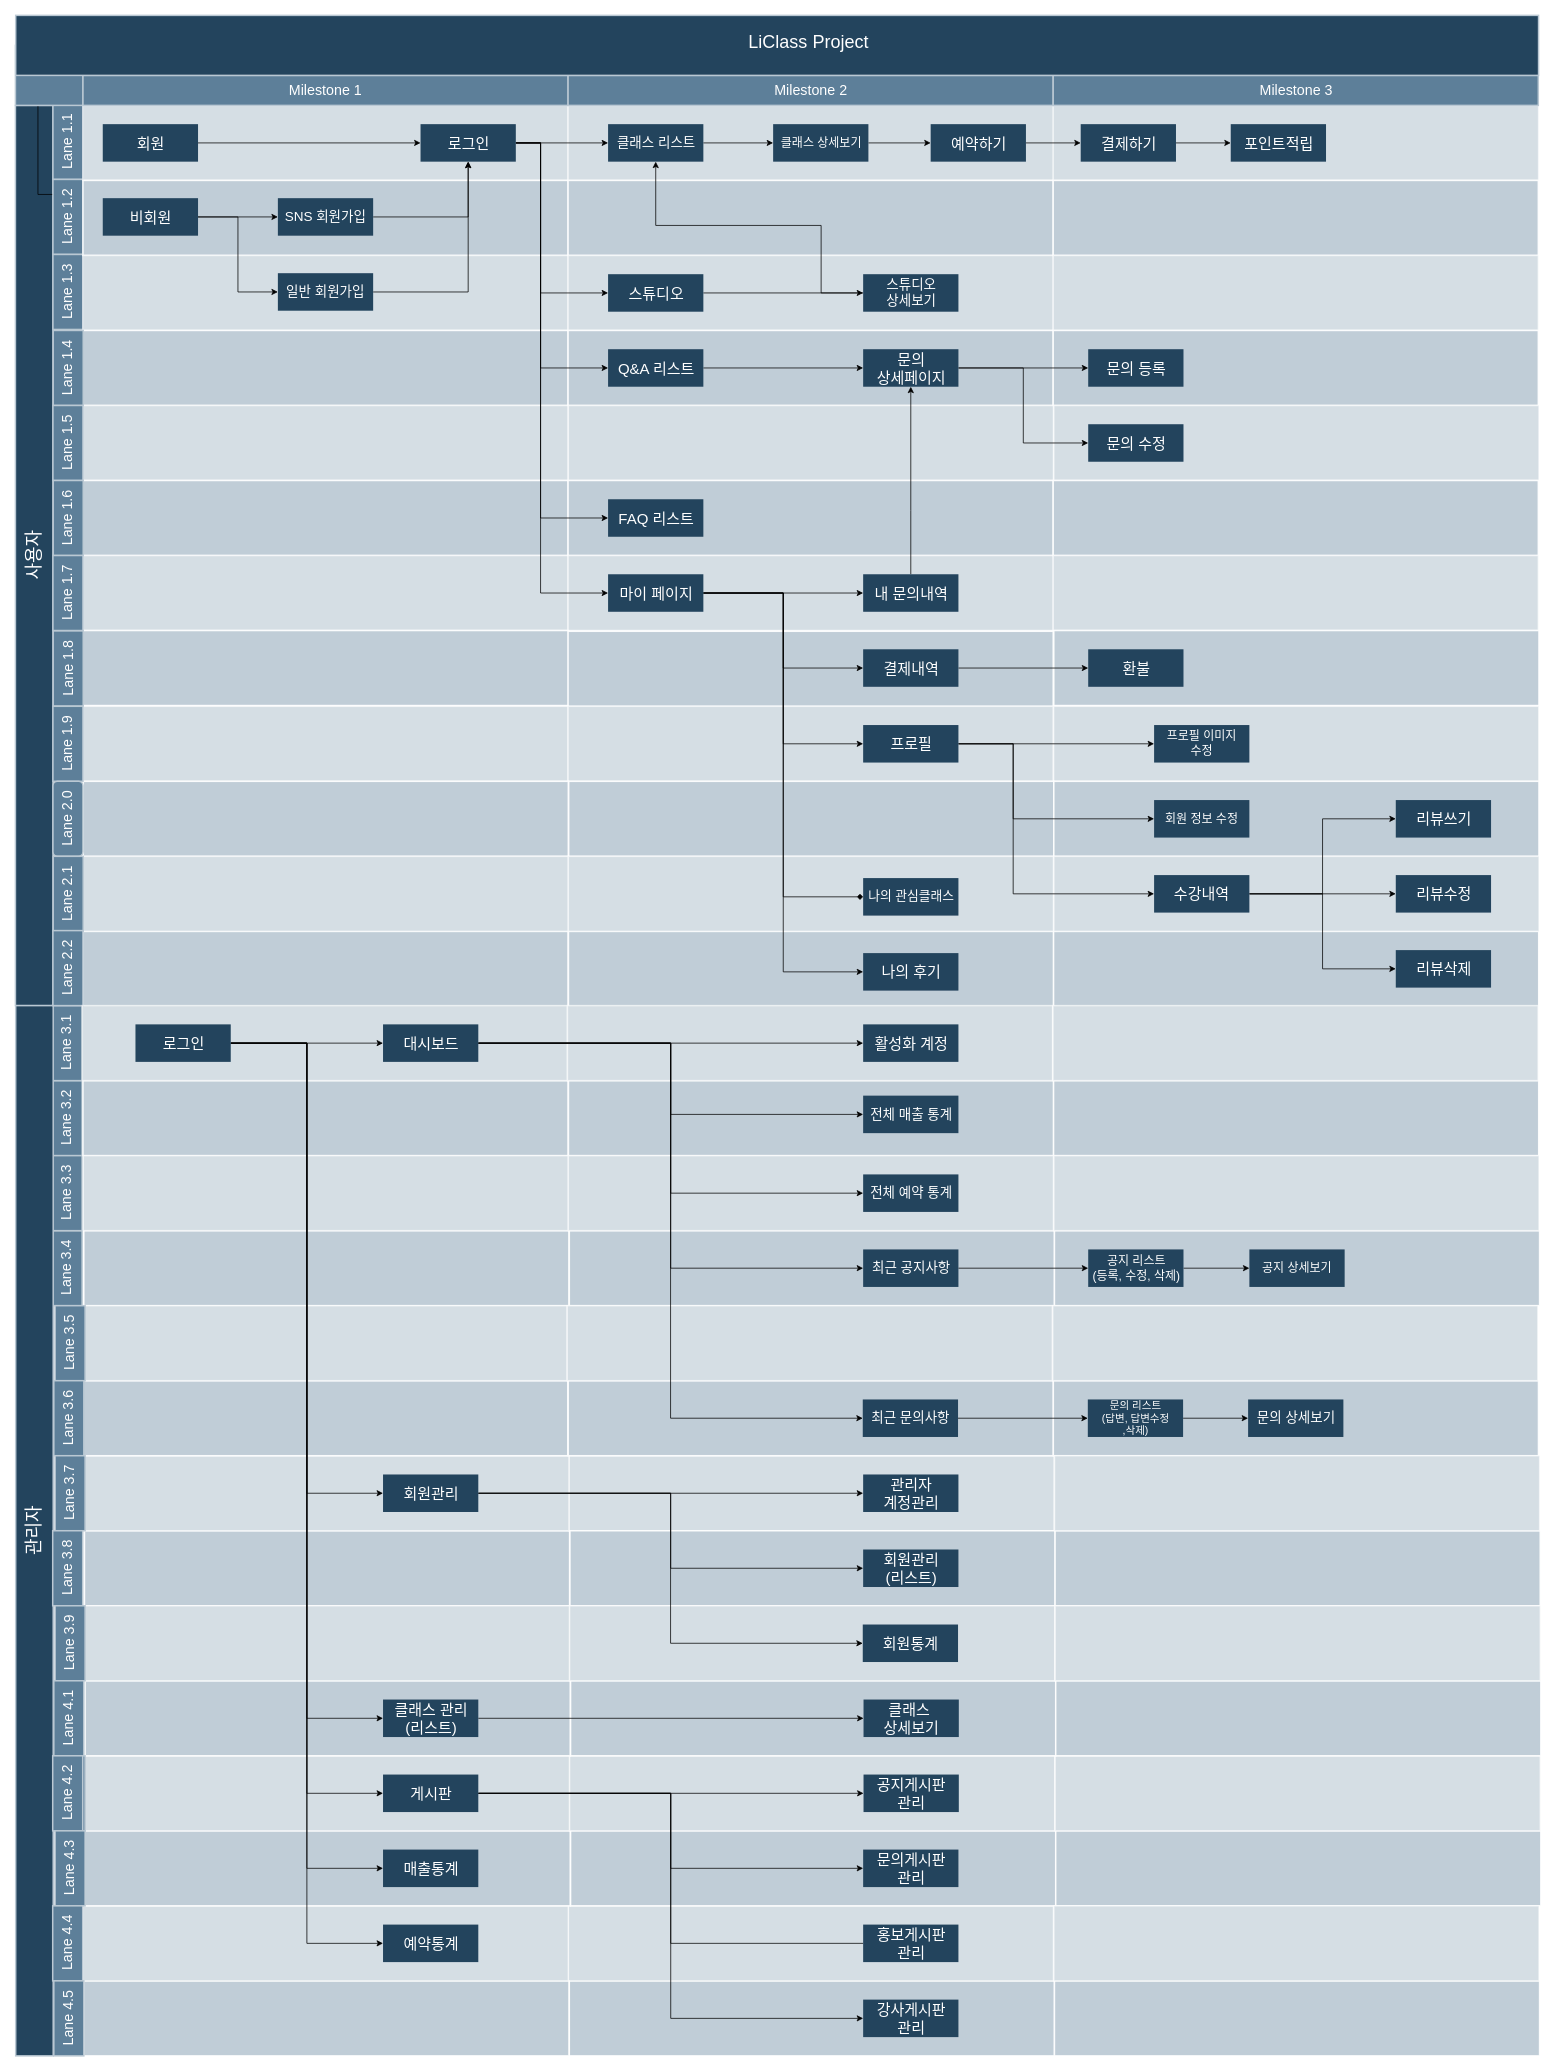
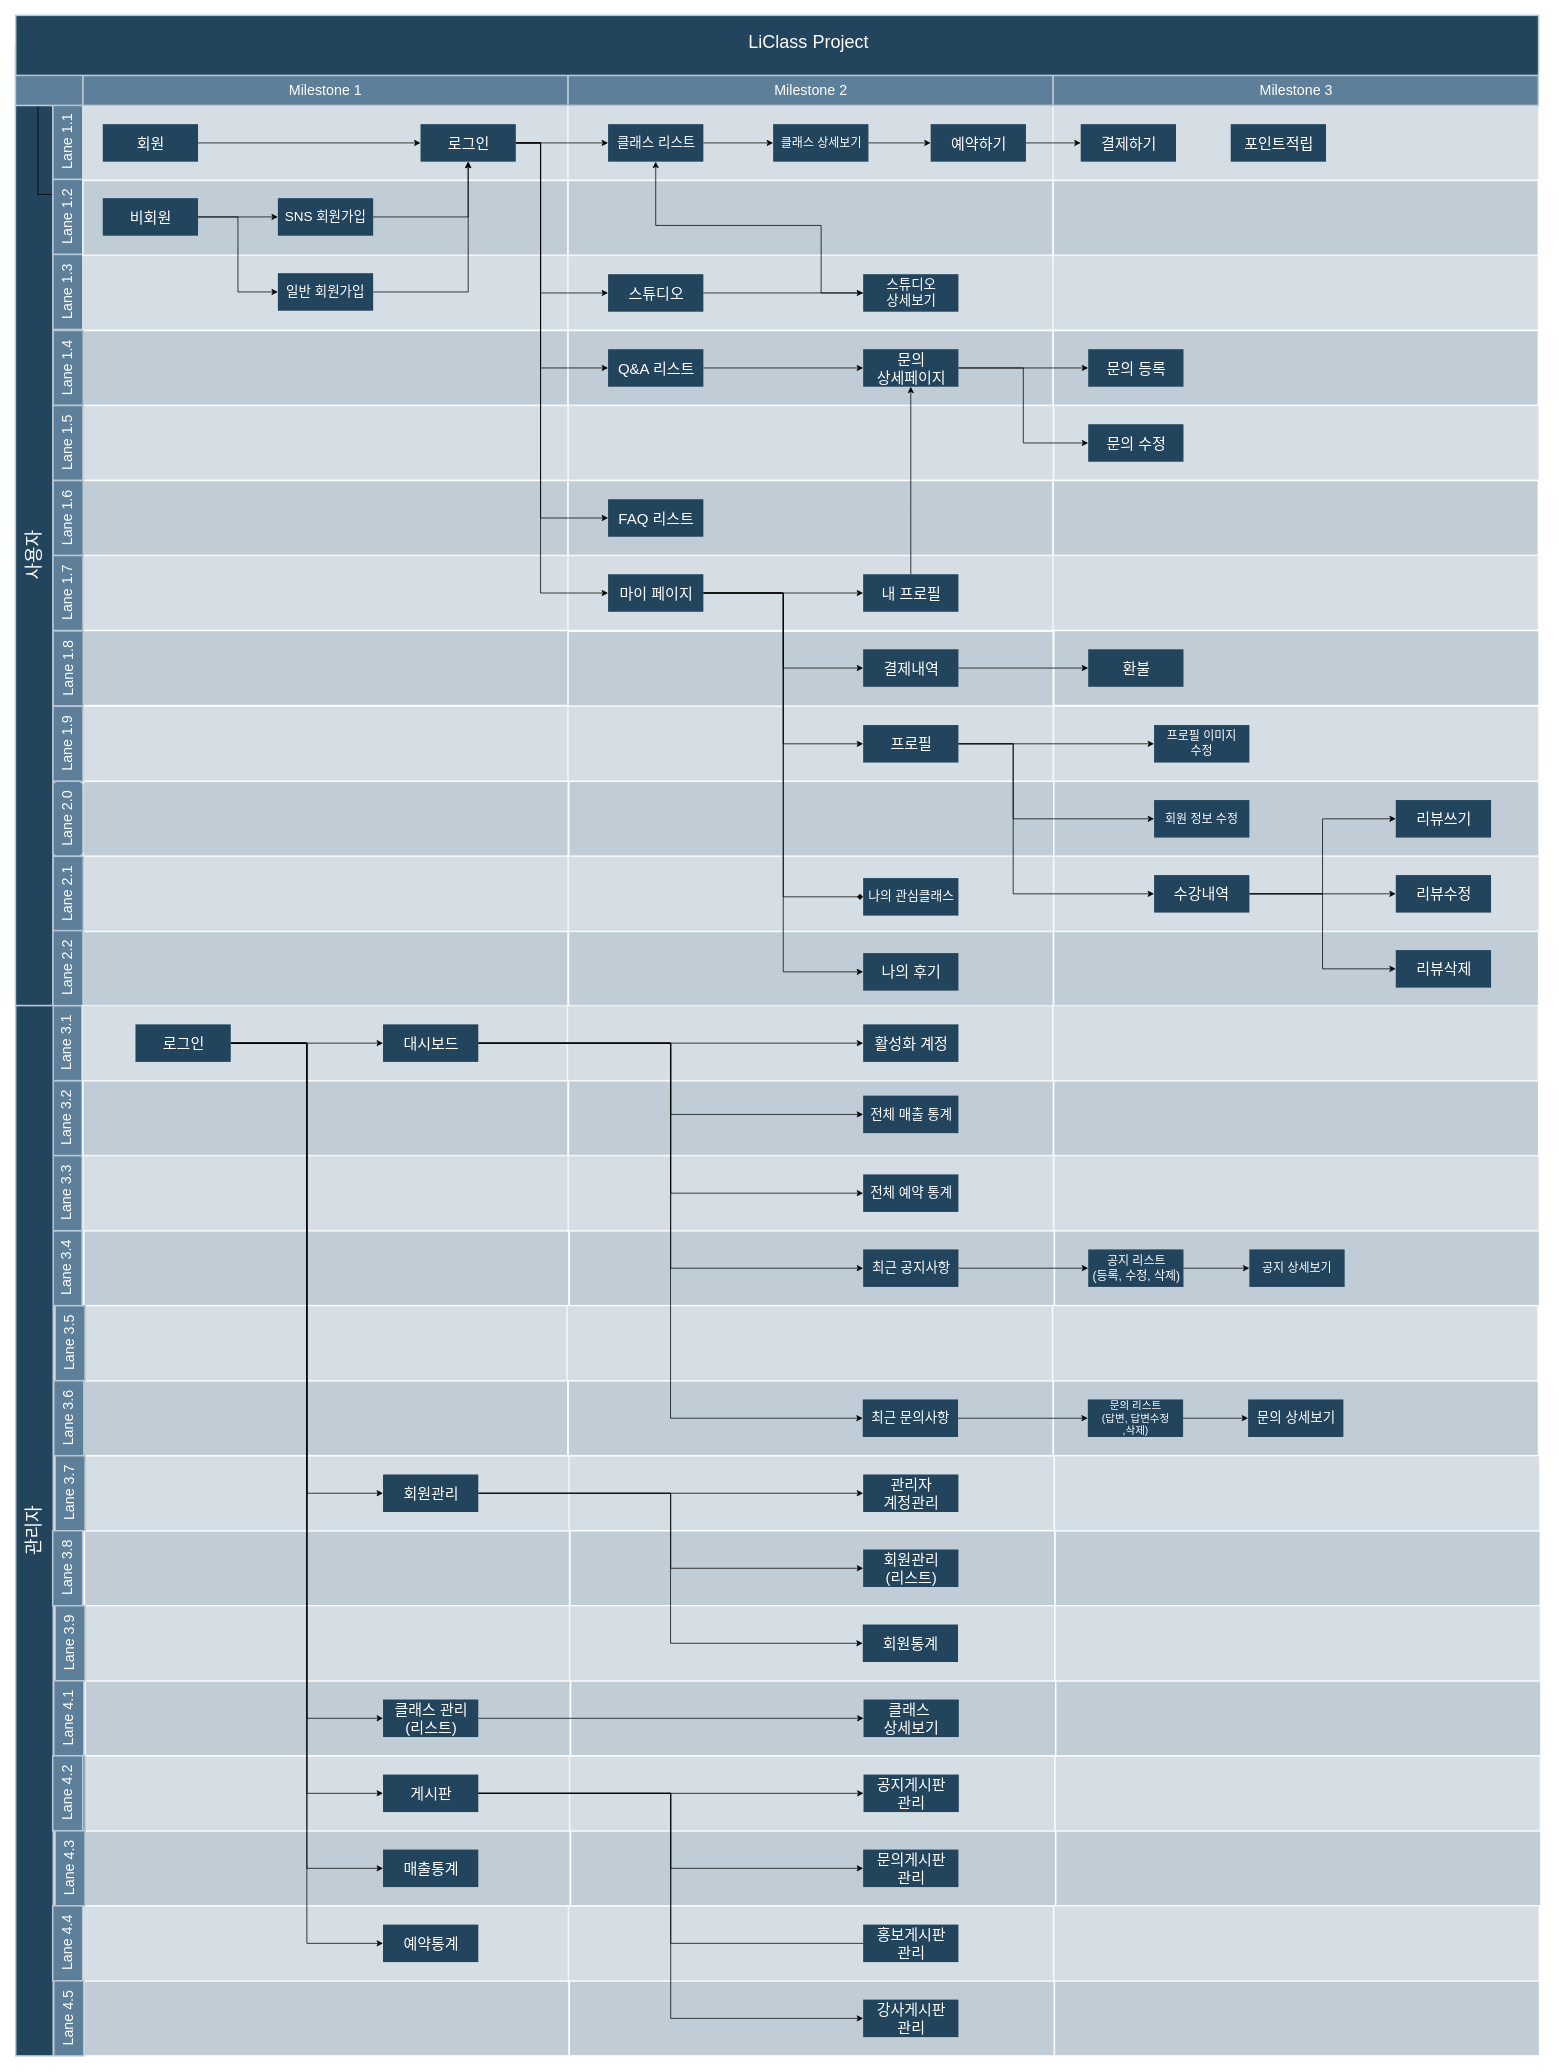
(1224, 143) -> none
(911, 593) -> (911, 593)
